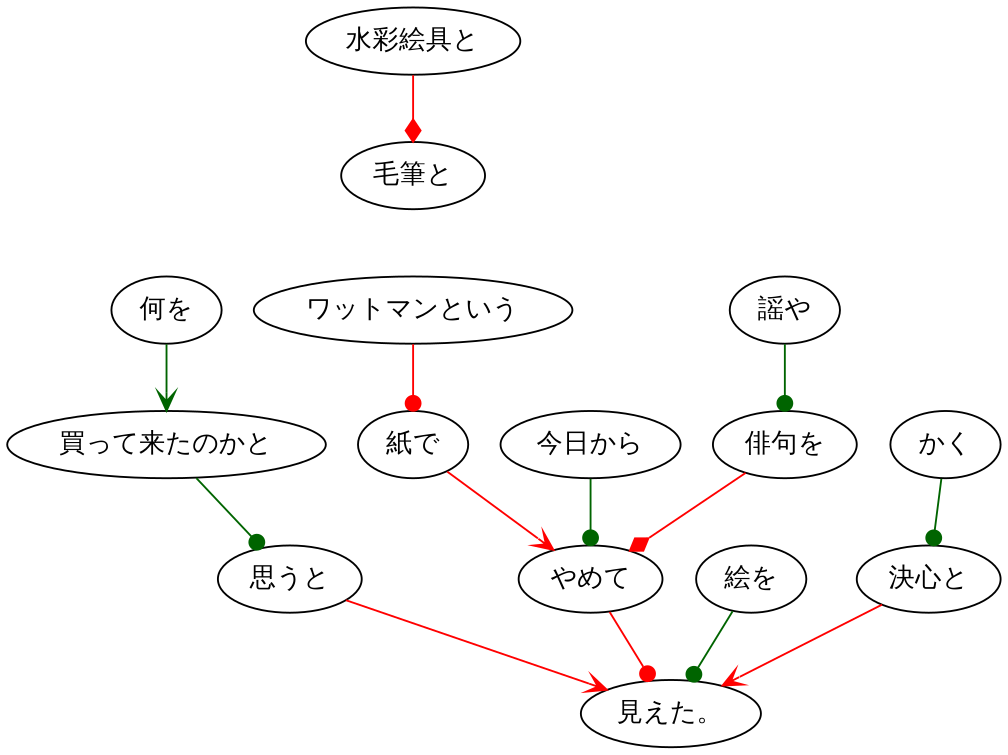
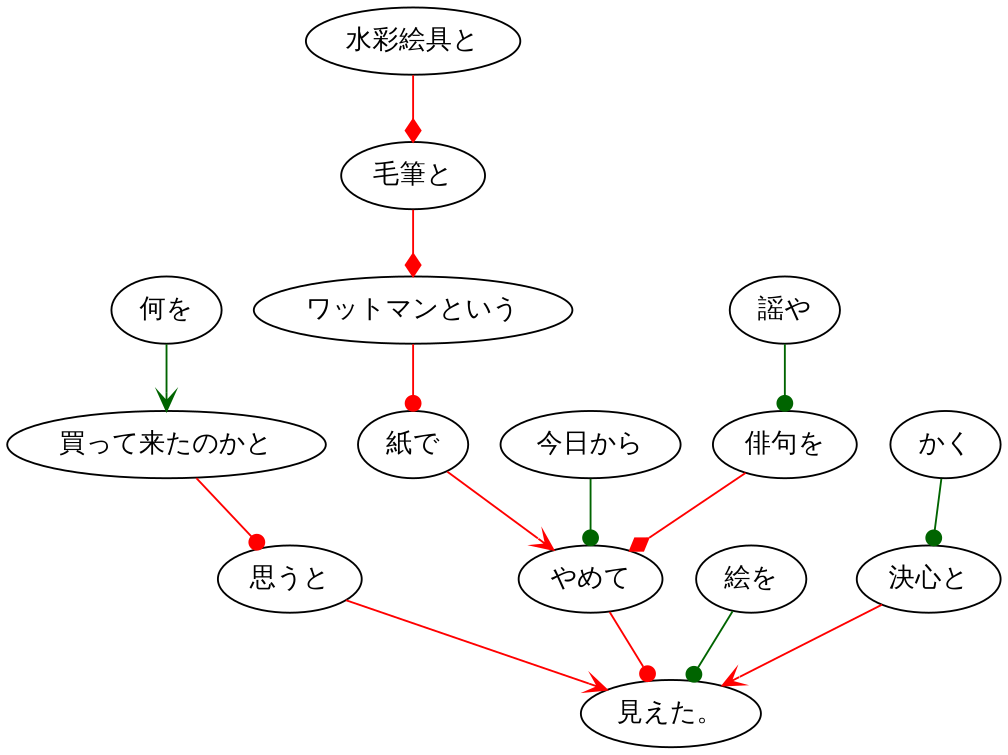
none -> (413, 232)
(224, 507) -> (224, 507)
